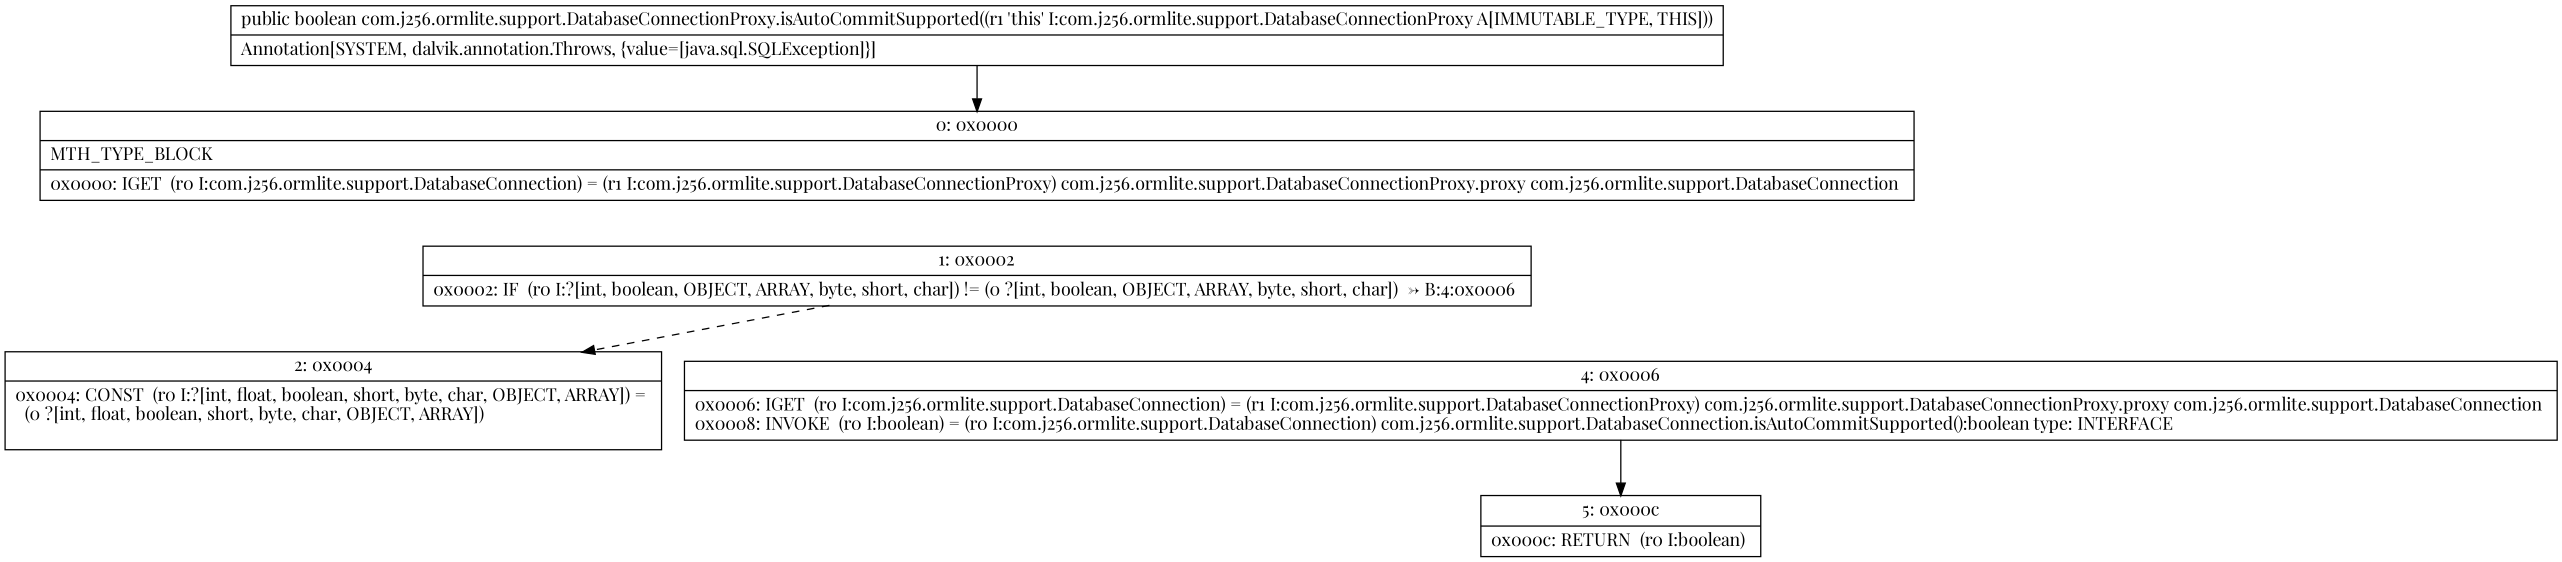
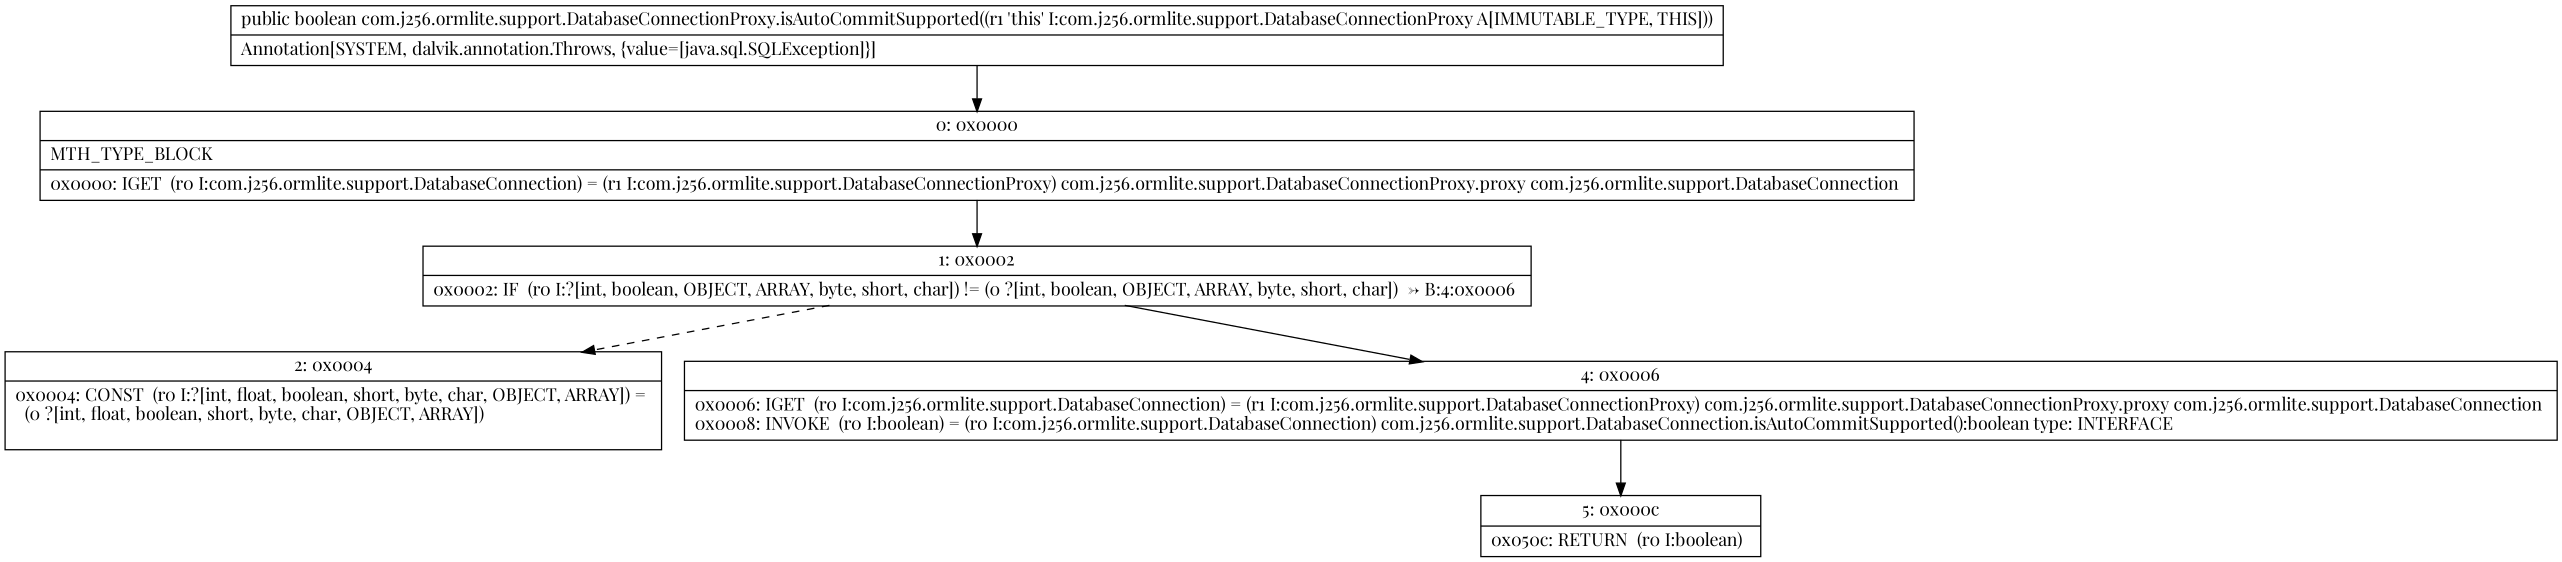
none -> (977, 217)
none -> (1267, 332)
(1621, 541) -> (1620, 541)
